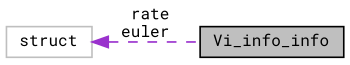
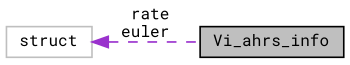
(272, 42) -> (272, 42)
